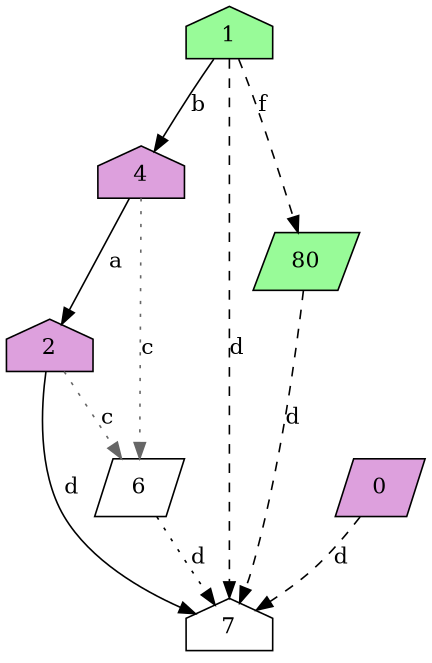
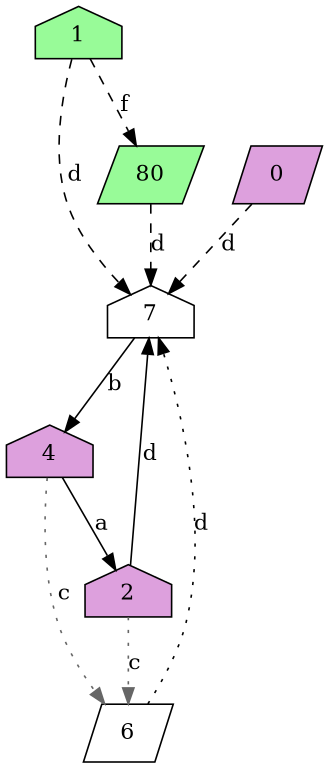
(188, 98) -> (105, 378)
